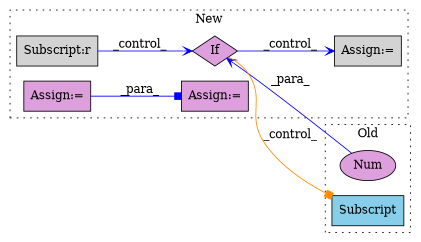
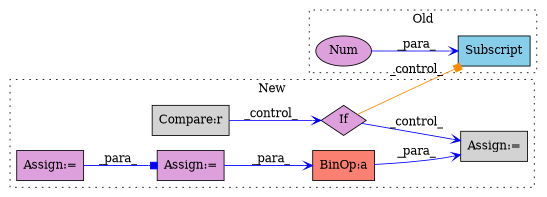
(57, 51) -> (191, 120)
(293, 107) -> (410, 51)
none -> (344, 166)
